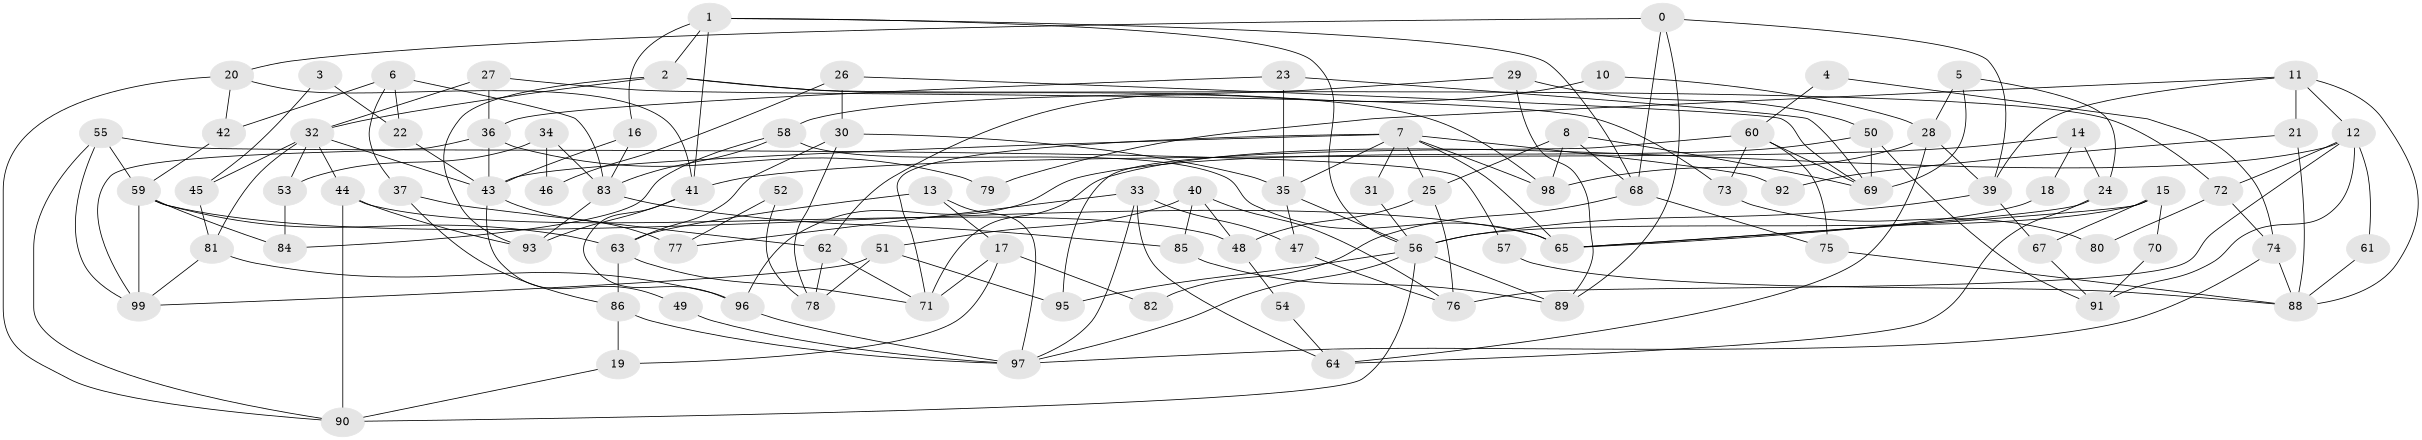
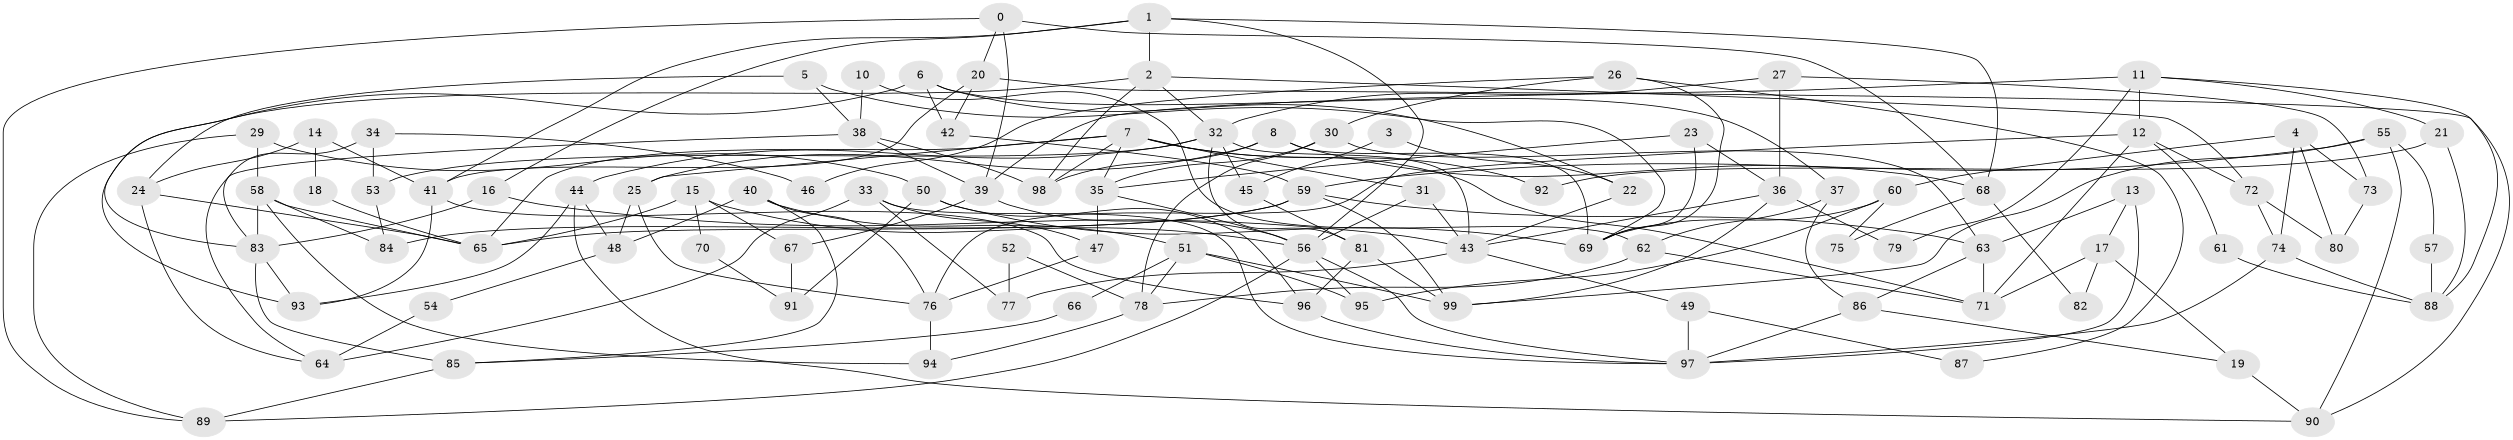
(1929, 133) -> (860, 133)
(985, 147) -> (1445, 220)
(1739, 162) -> (2338, 166)
none -> (2316, 191)
(2251, 232) -> none
(2104, 283) -> none
none -> (1075, 307)
none -> (930, 364)
none -> (1962, 364)
(929, 410) -> none
